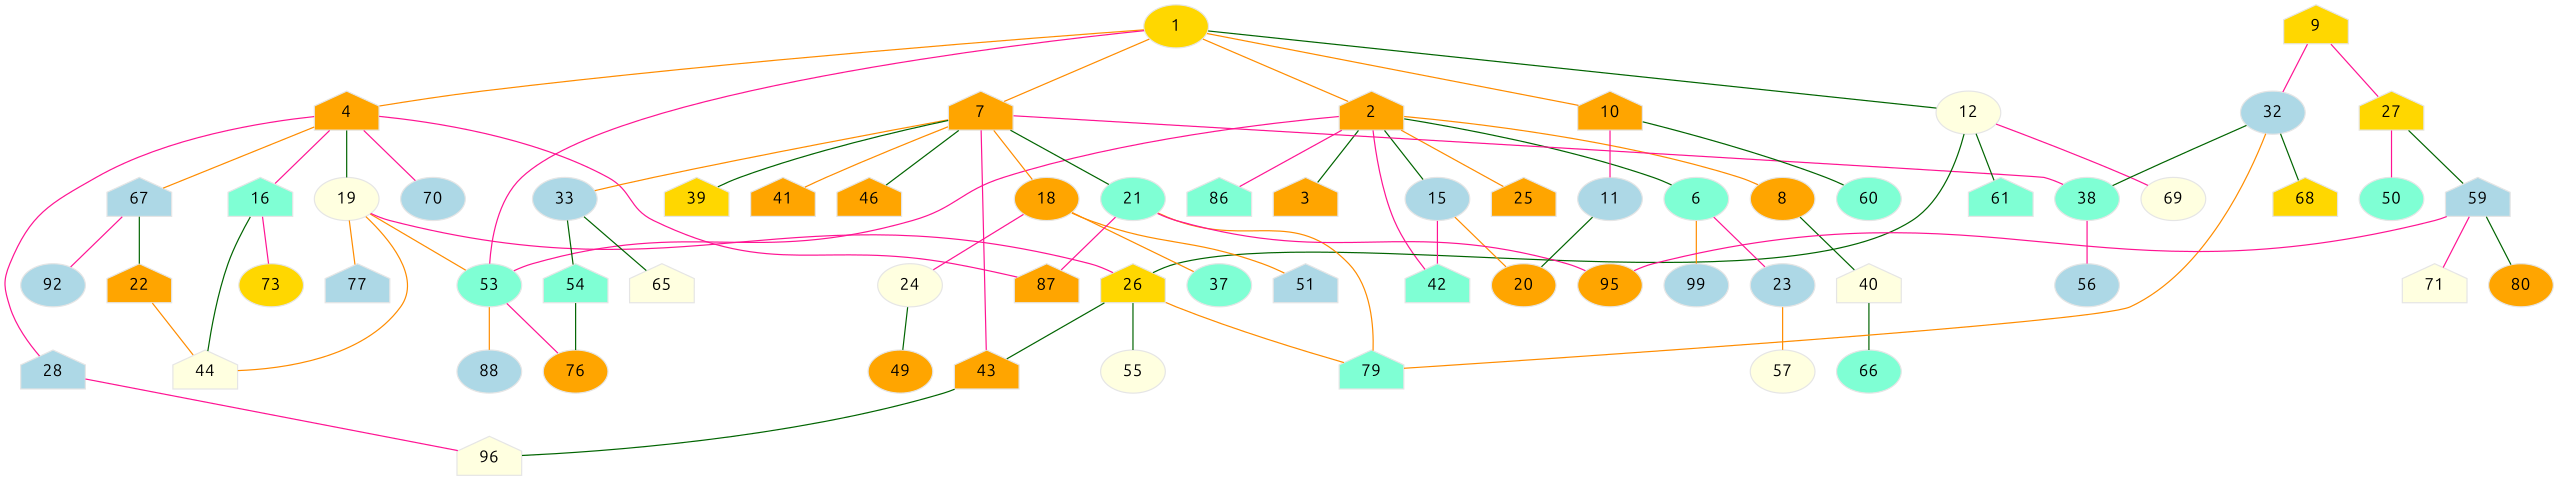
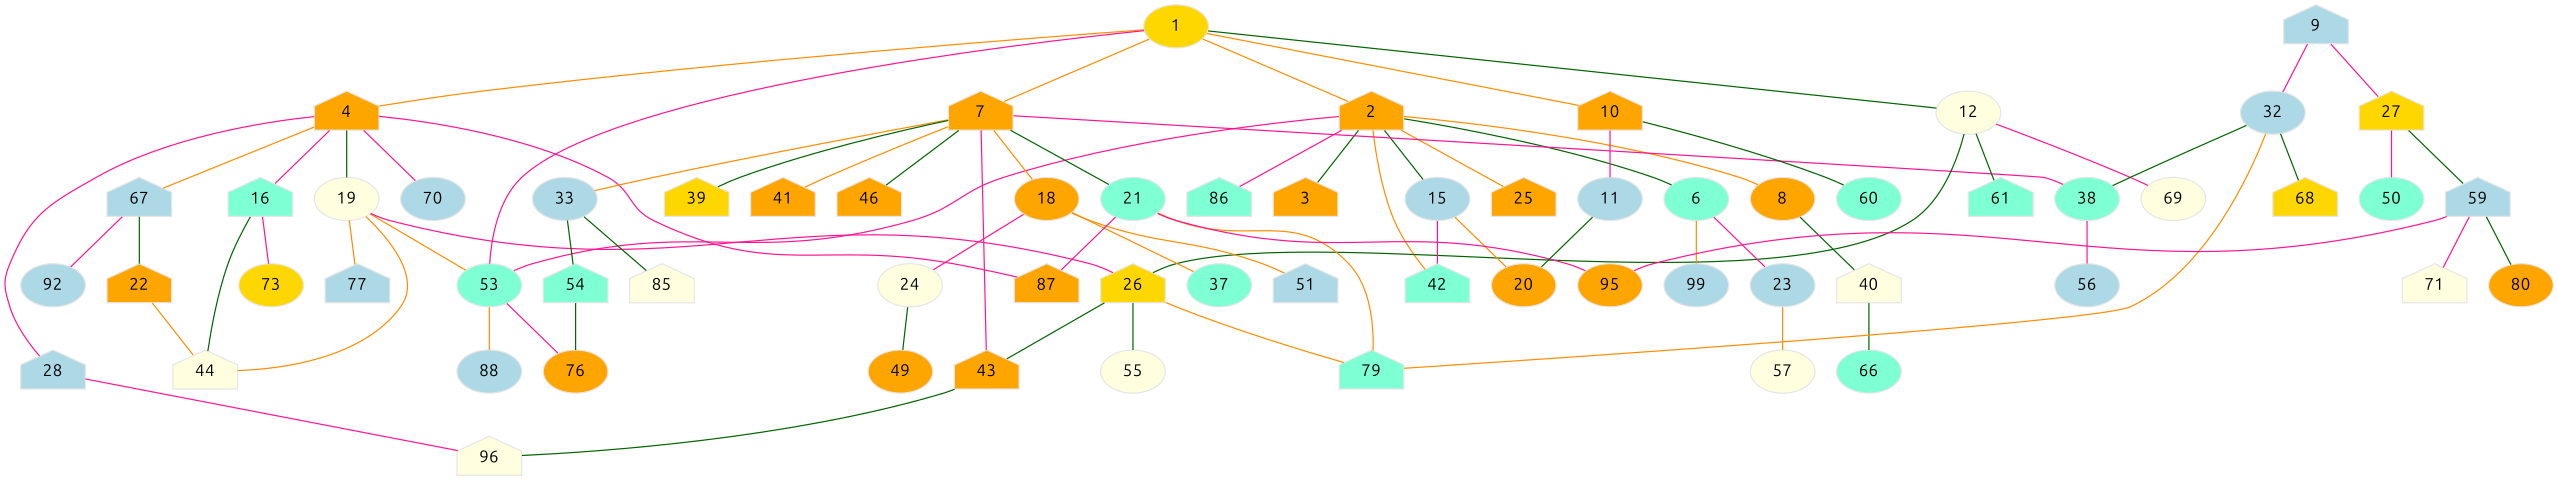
(2316, 26) -> (2316, 26)
(1388, 204) -> (1388, 204)
(662, 285) -> (662, 285)
